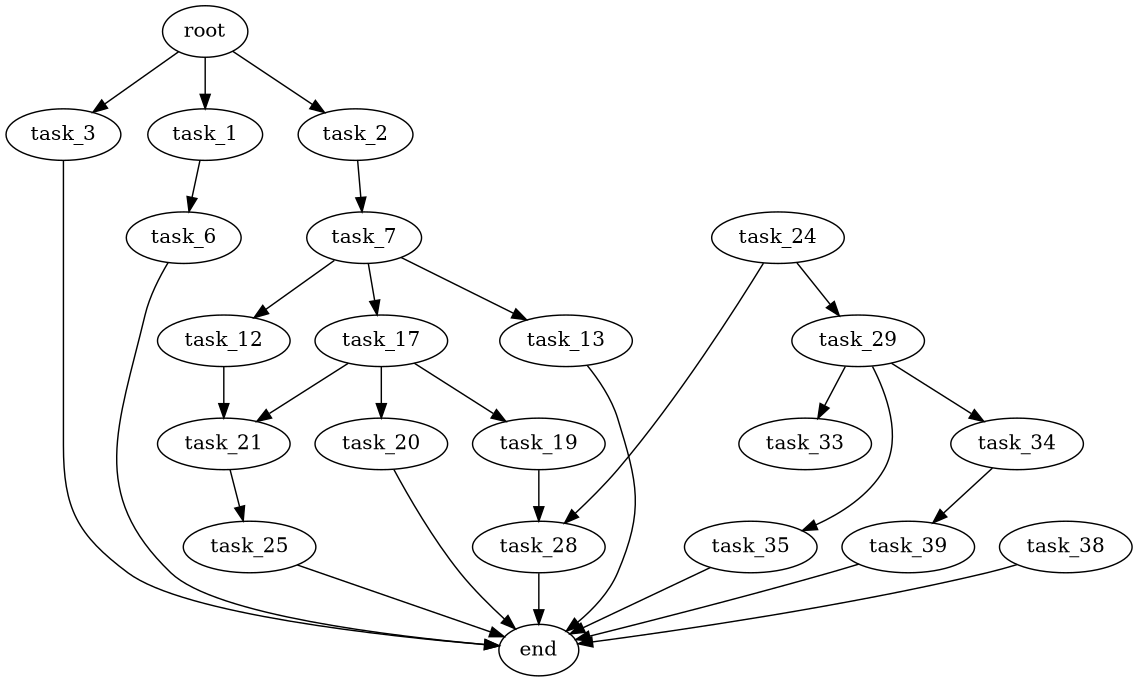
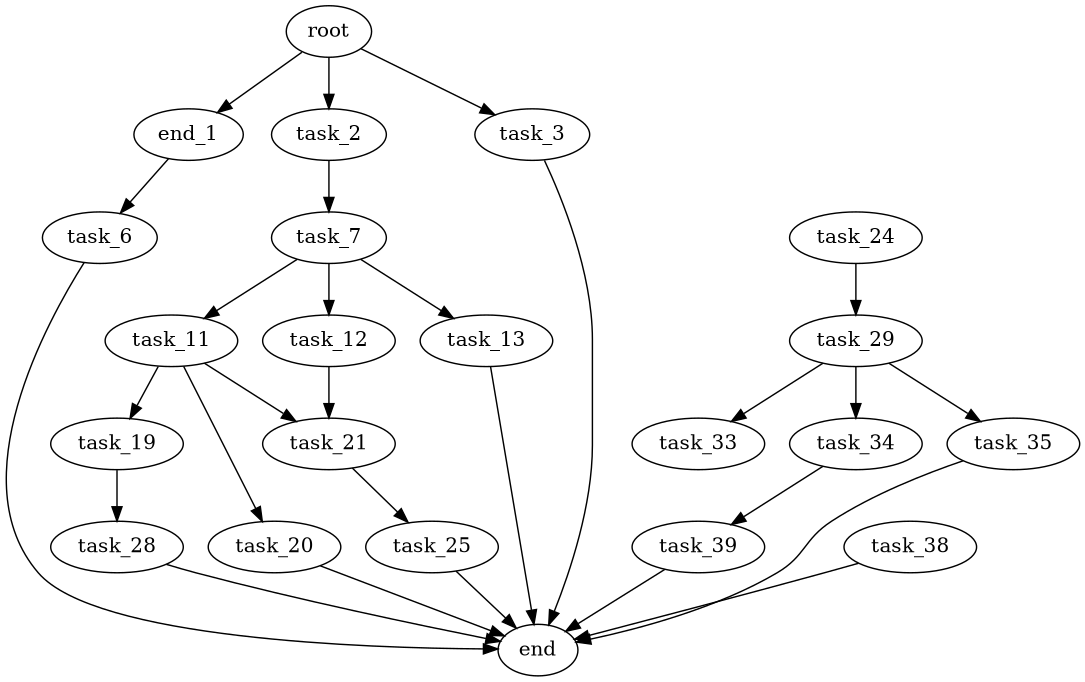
(205, 135) -> (189, 135)
(381, 341) -> (171, 341)
(677, 394) -> none
